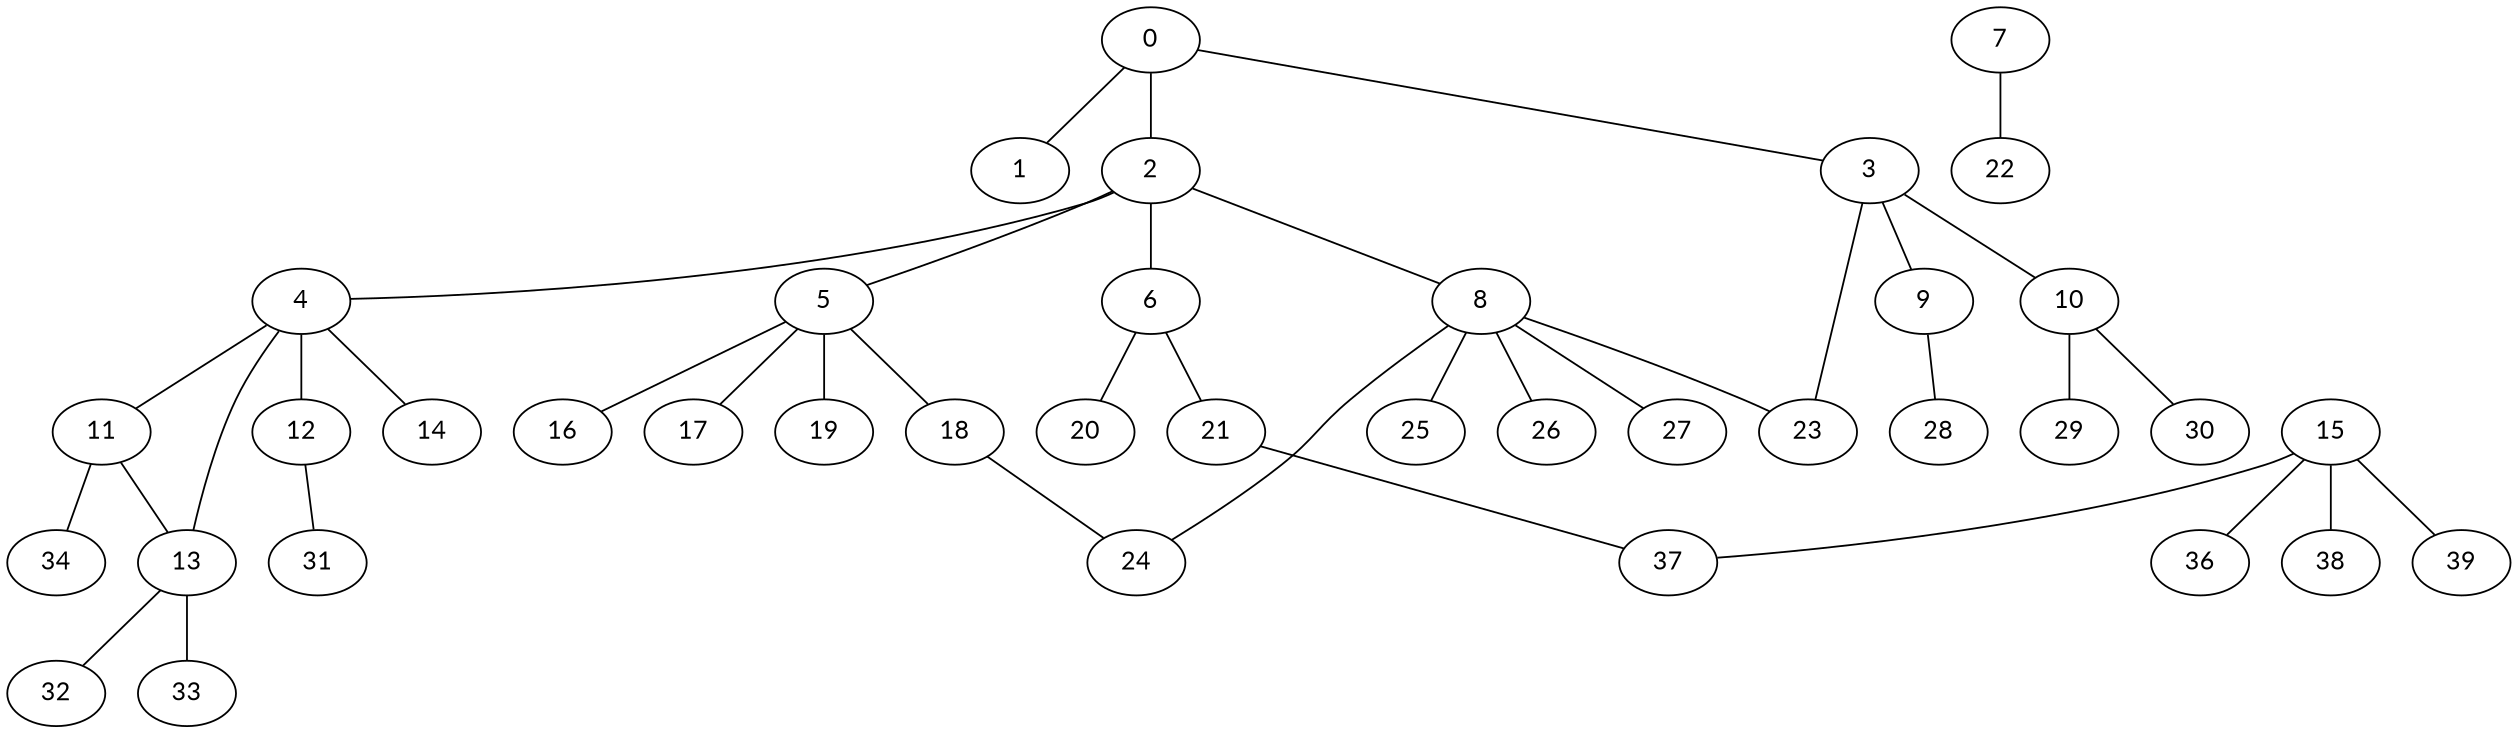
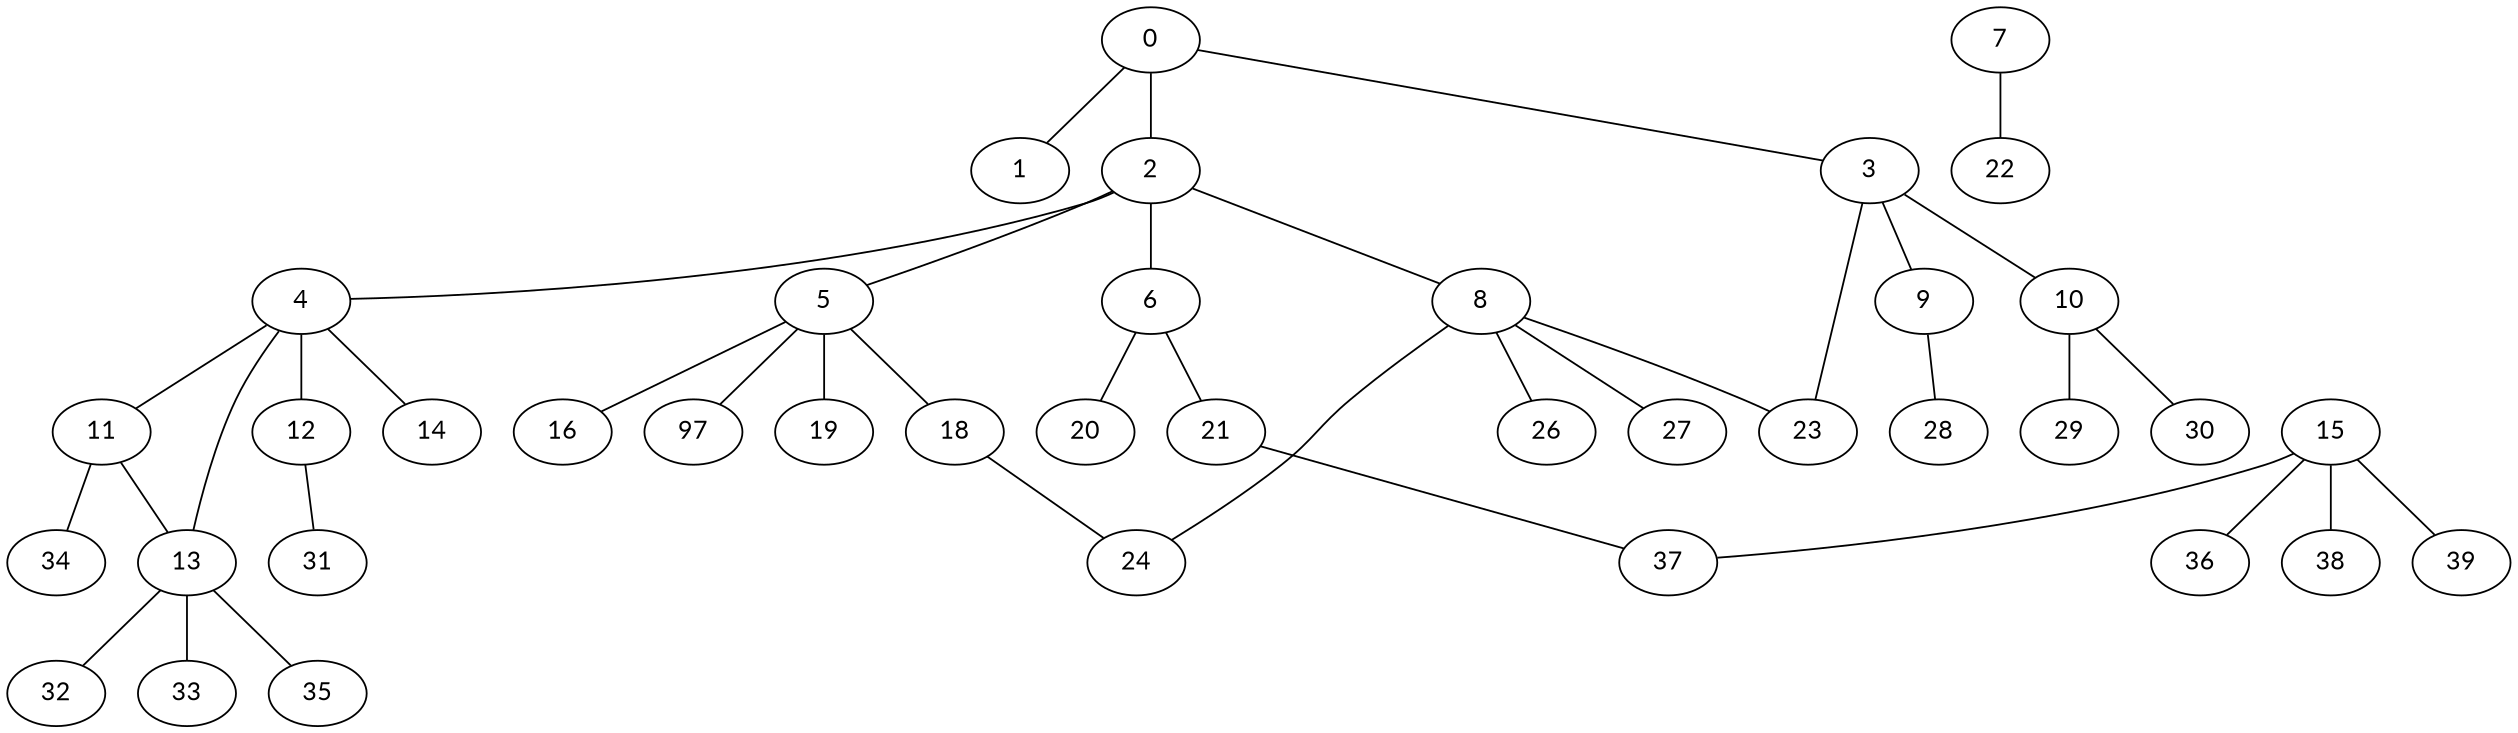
(693, 432) -> (693, 432)
(1416, 432) -> none
none -> (318, 693)
